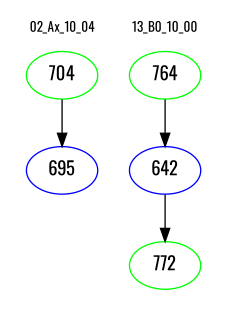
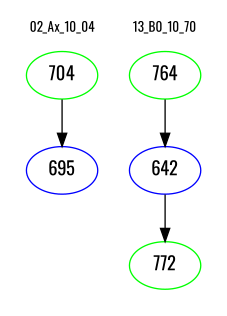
(165, 28) -> (165, 28)
